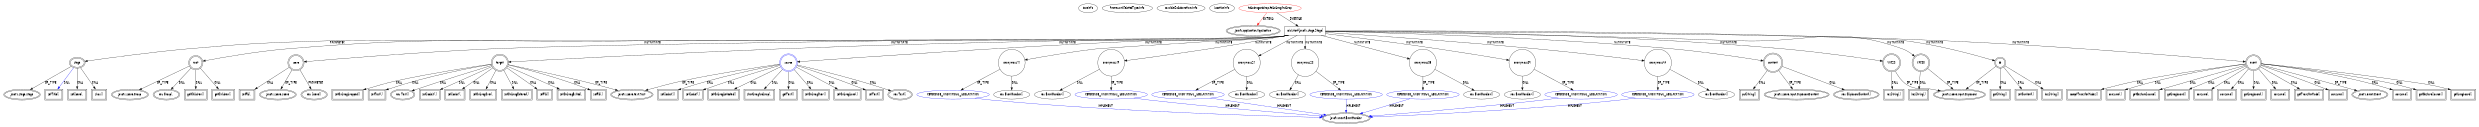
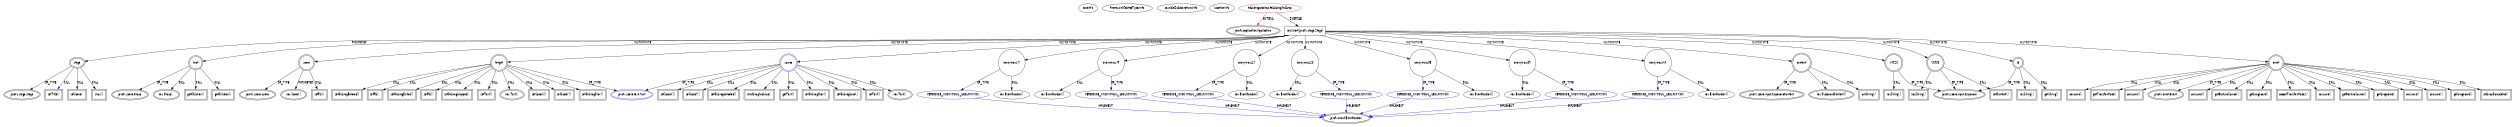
(2012, 77) -> (1965, 77)
(632, 95) -> (632, 95)
none -> (2496, 95)
